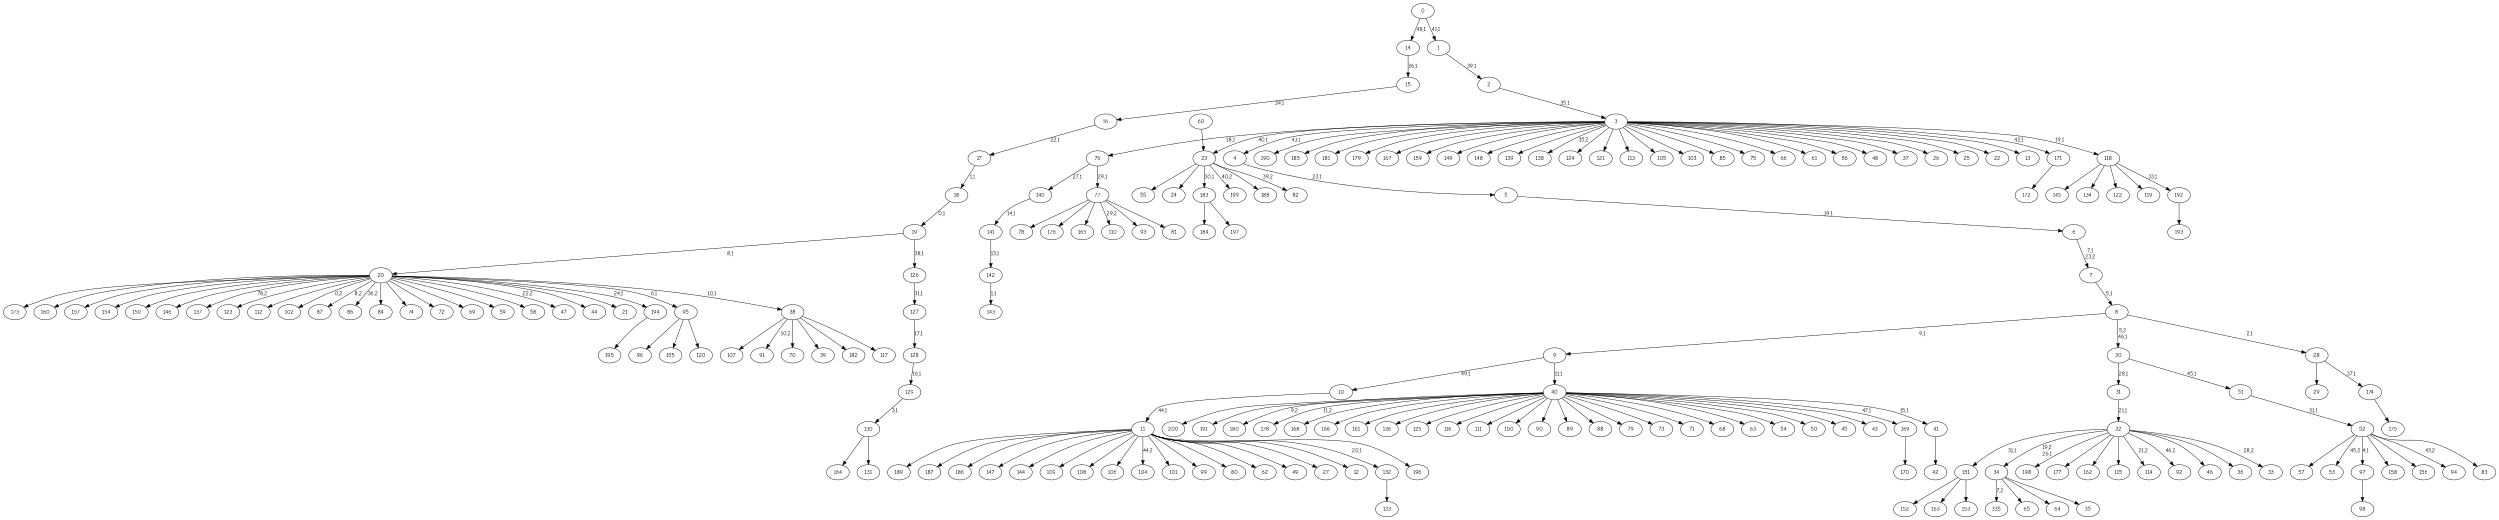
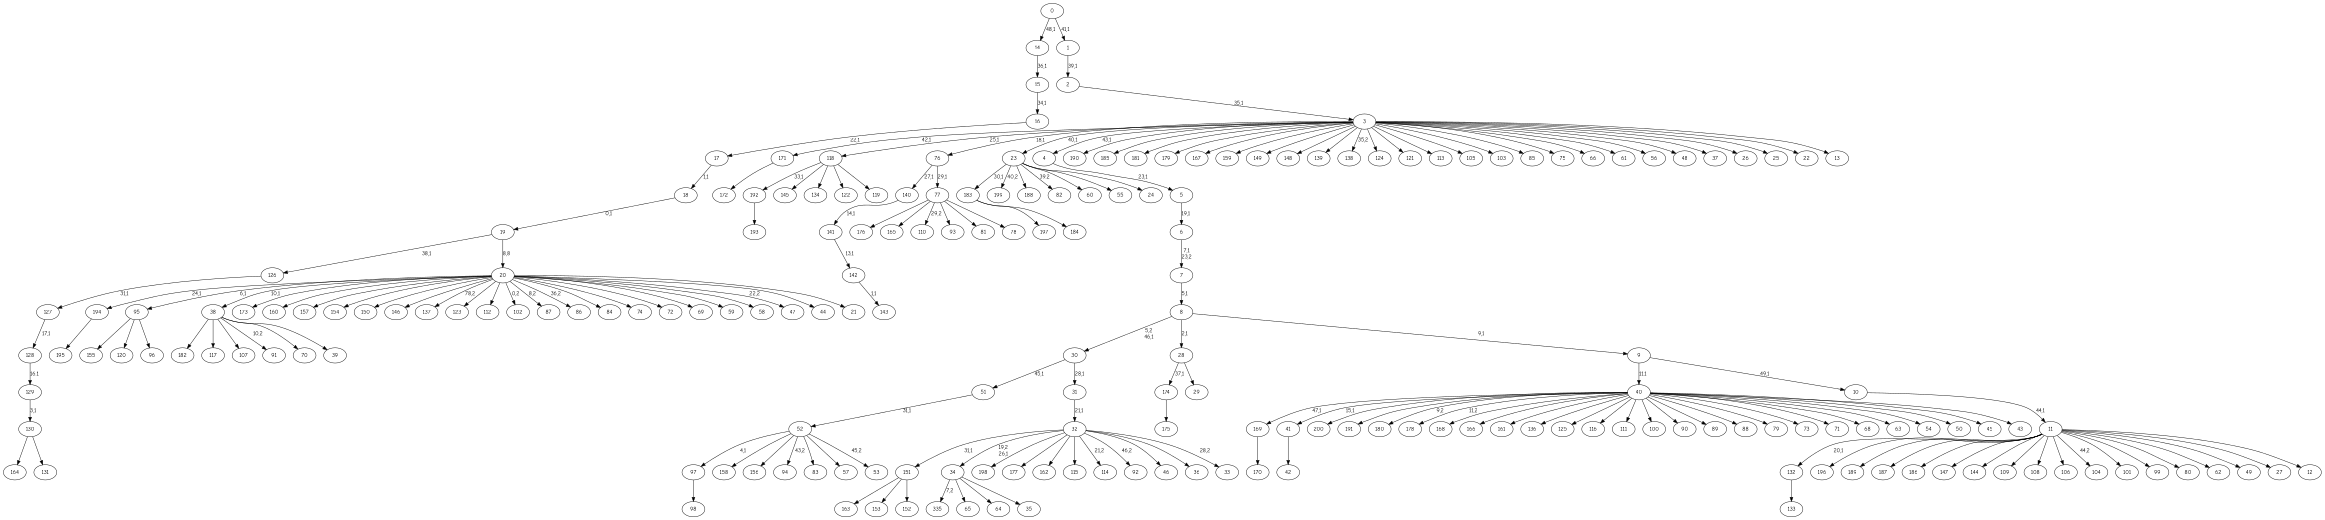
(1202, 137) -> (1053, 174)
(2060, 140) -> (994, 140)
(730, 254) -> (507, 254)
